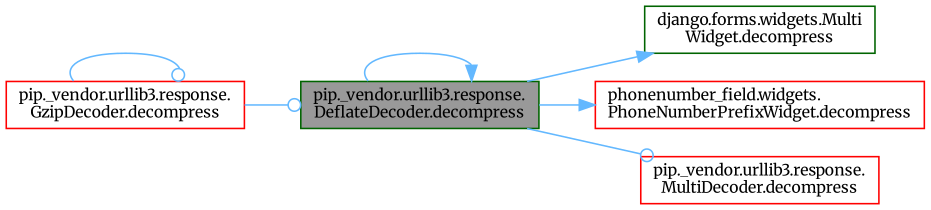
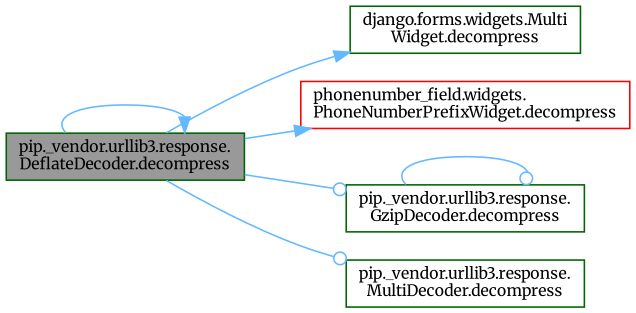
(125, 105) -> (465, 208)
(266, 105) -> (289, 182)
(760, 180) -> (465, 284)
